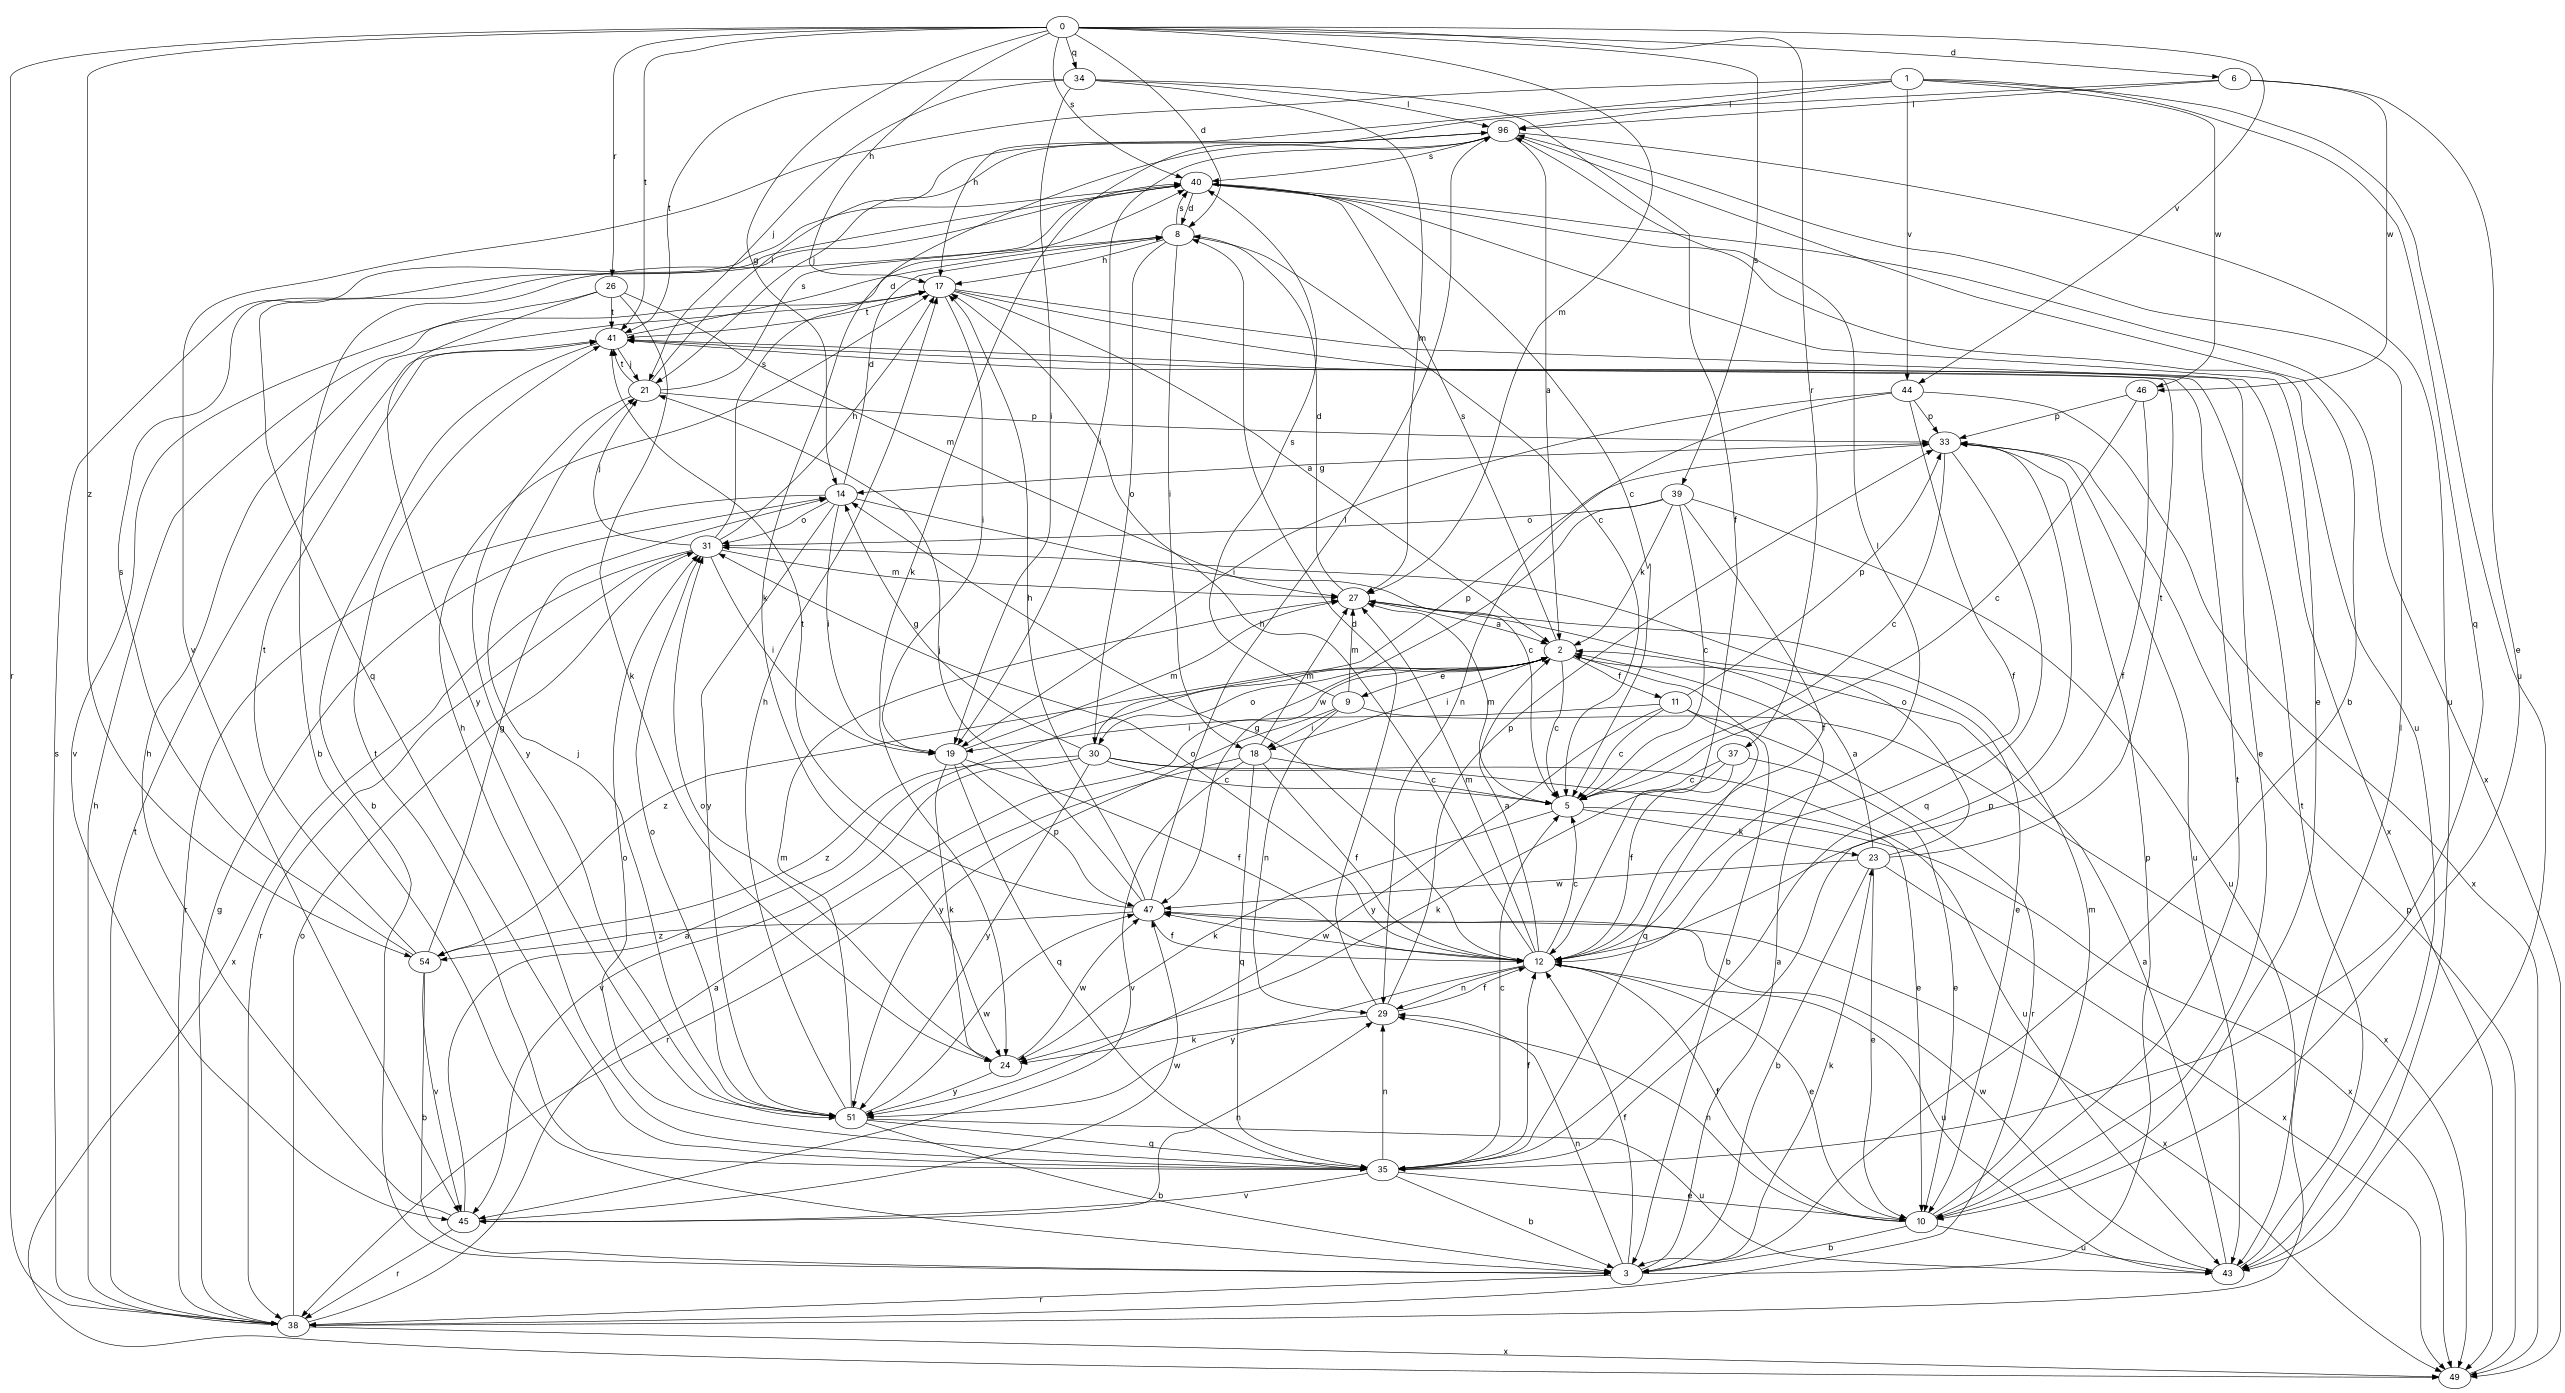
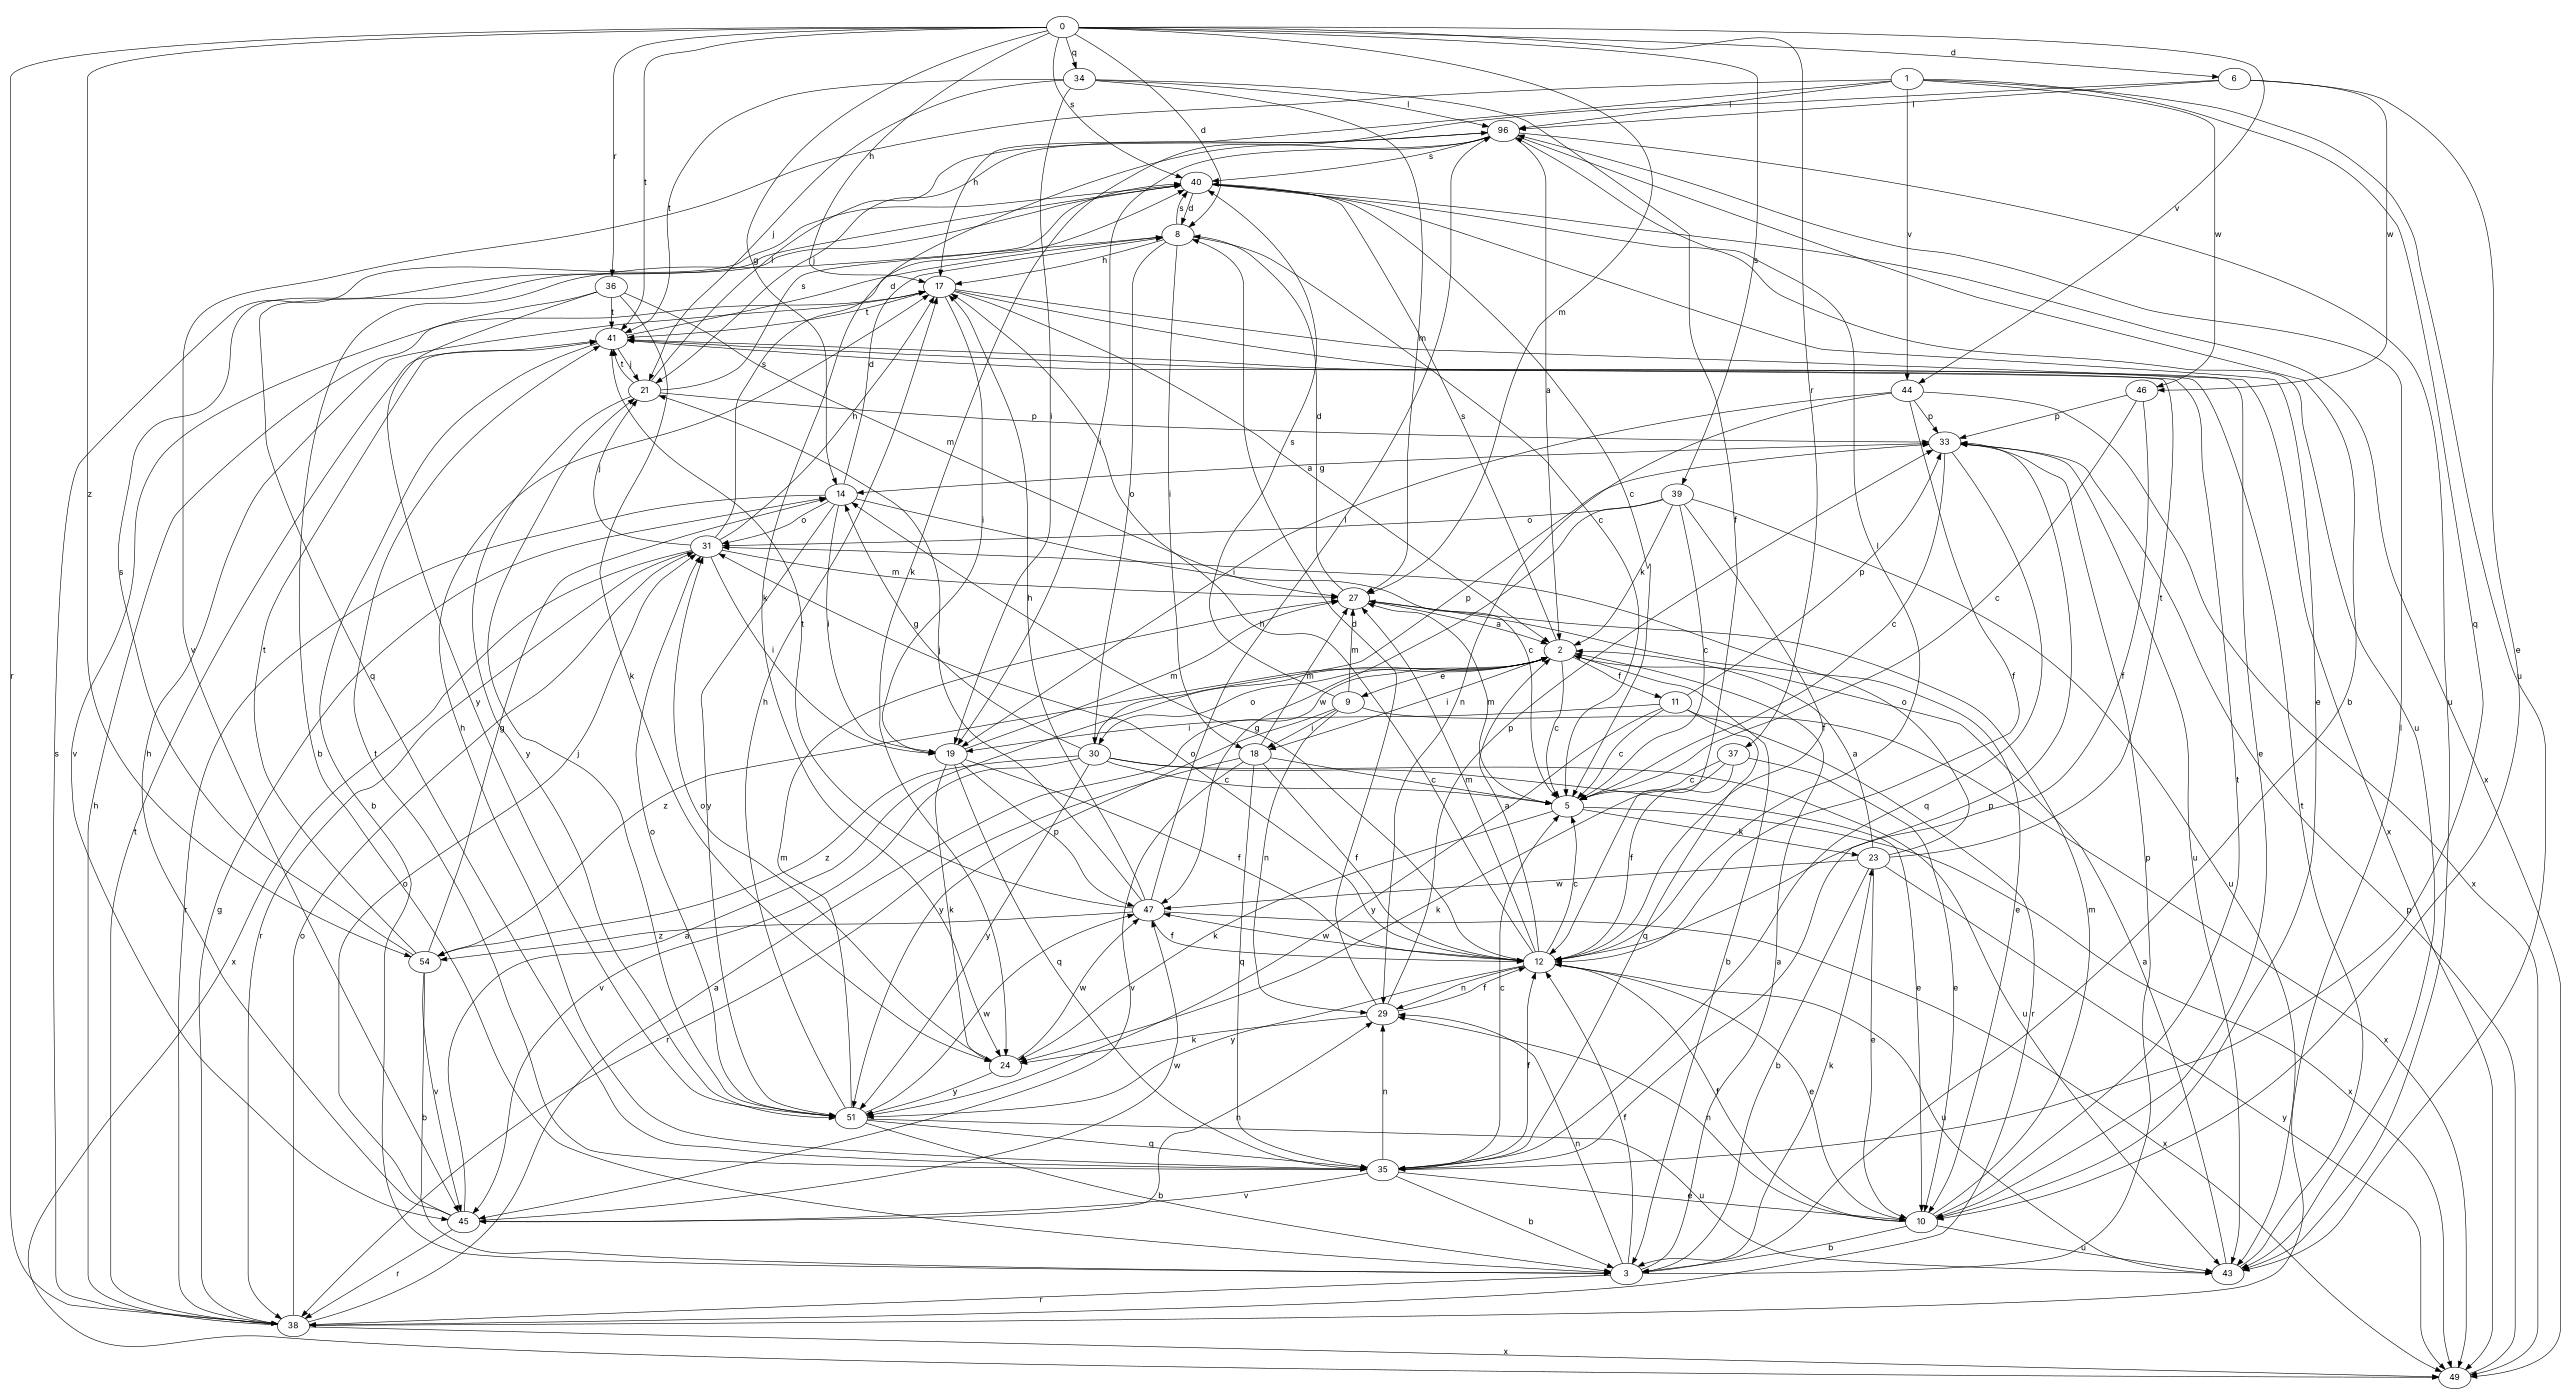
(611, 287) -> (611, 287)
(1752, 990) -> none
(720, 1116) -> (419, 869)
(2285, 1118) -> (2285, 1118)
